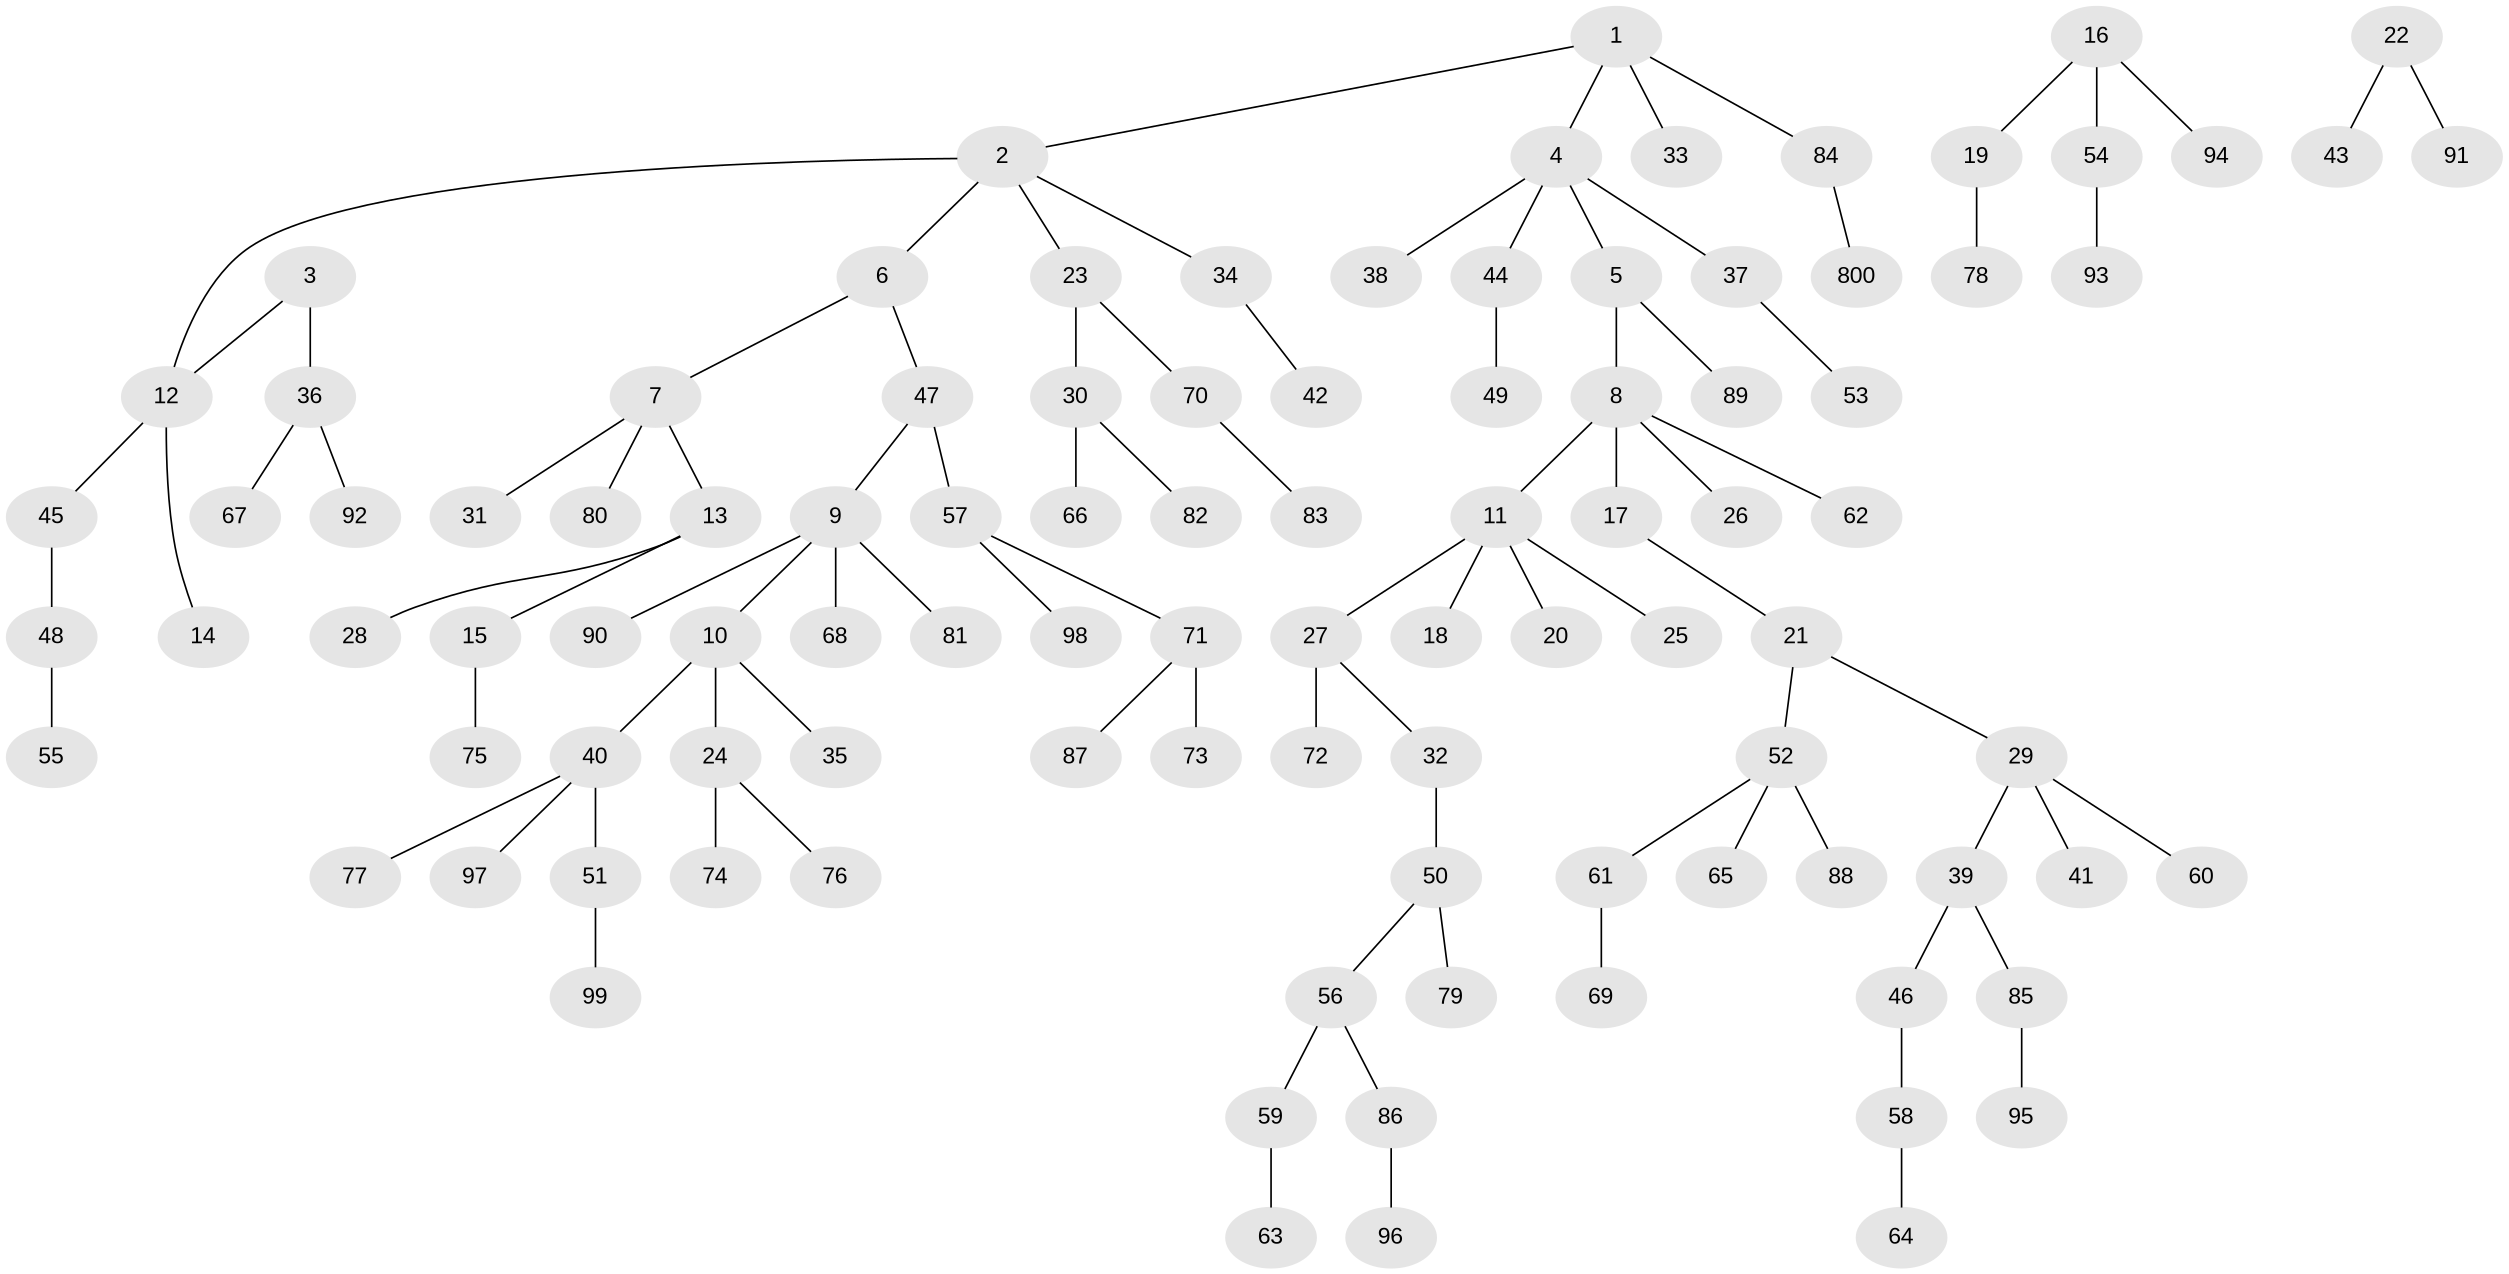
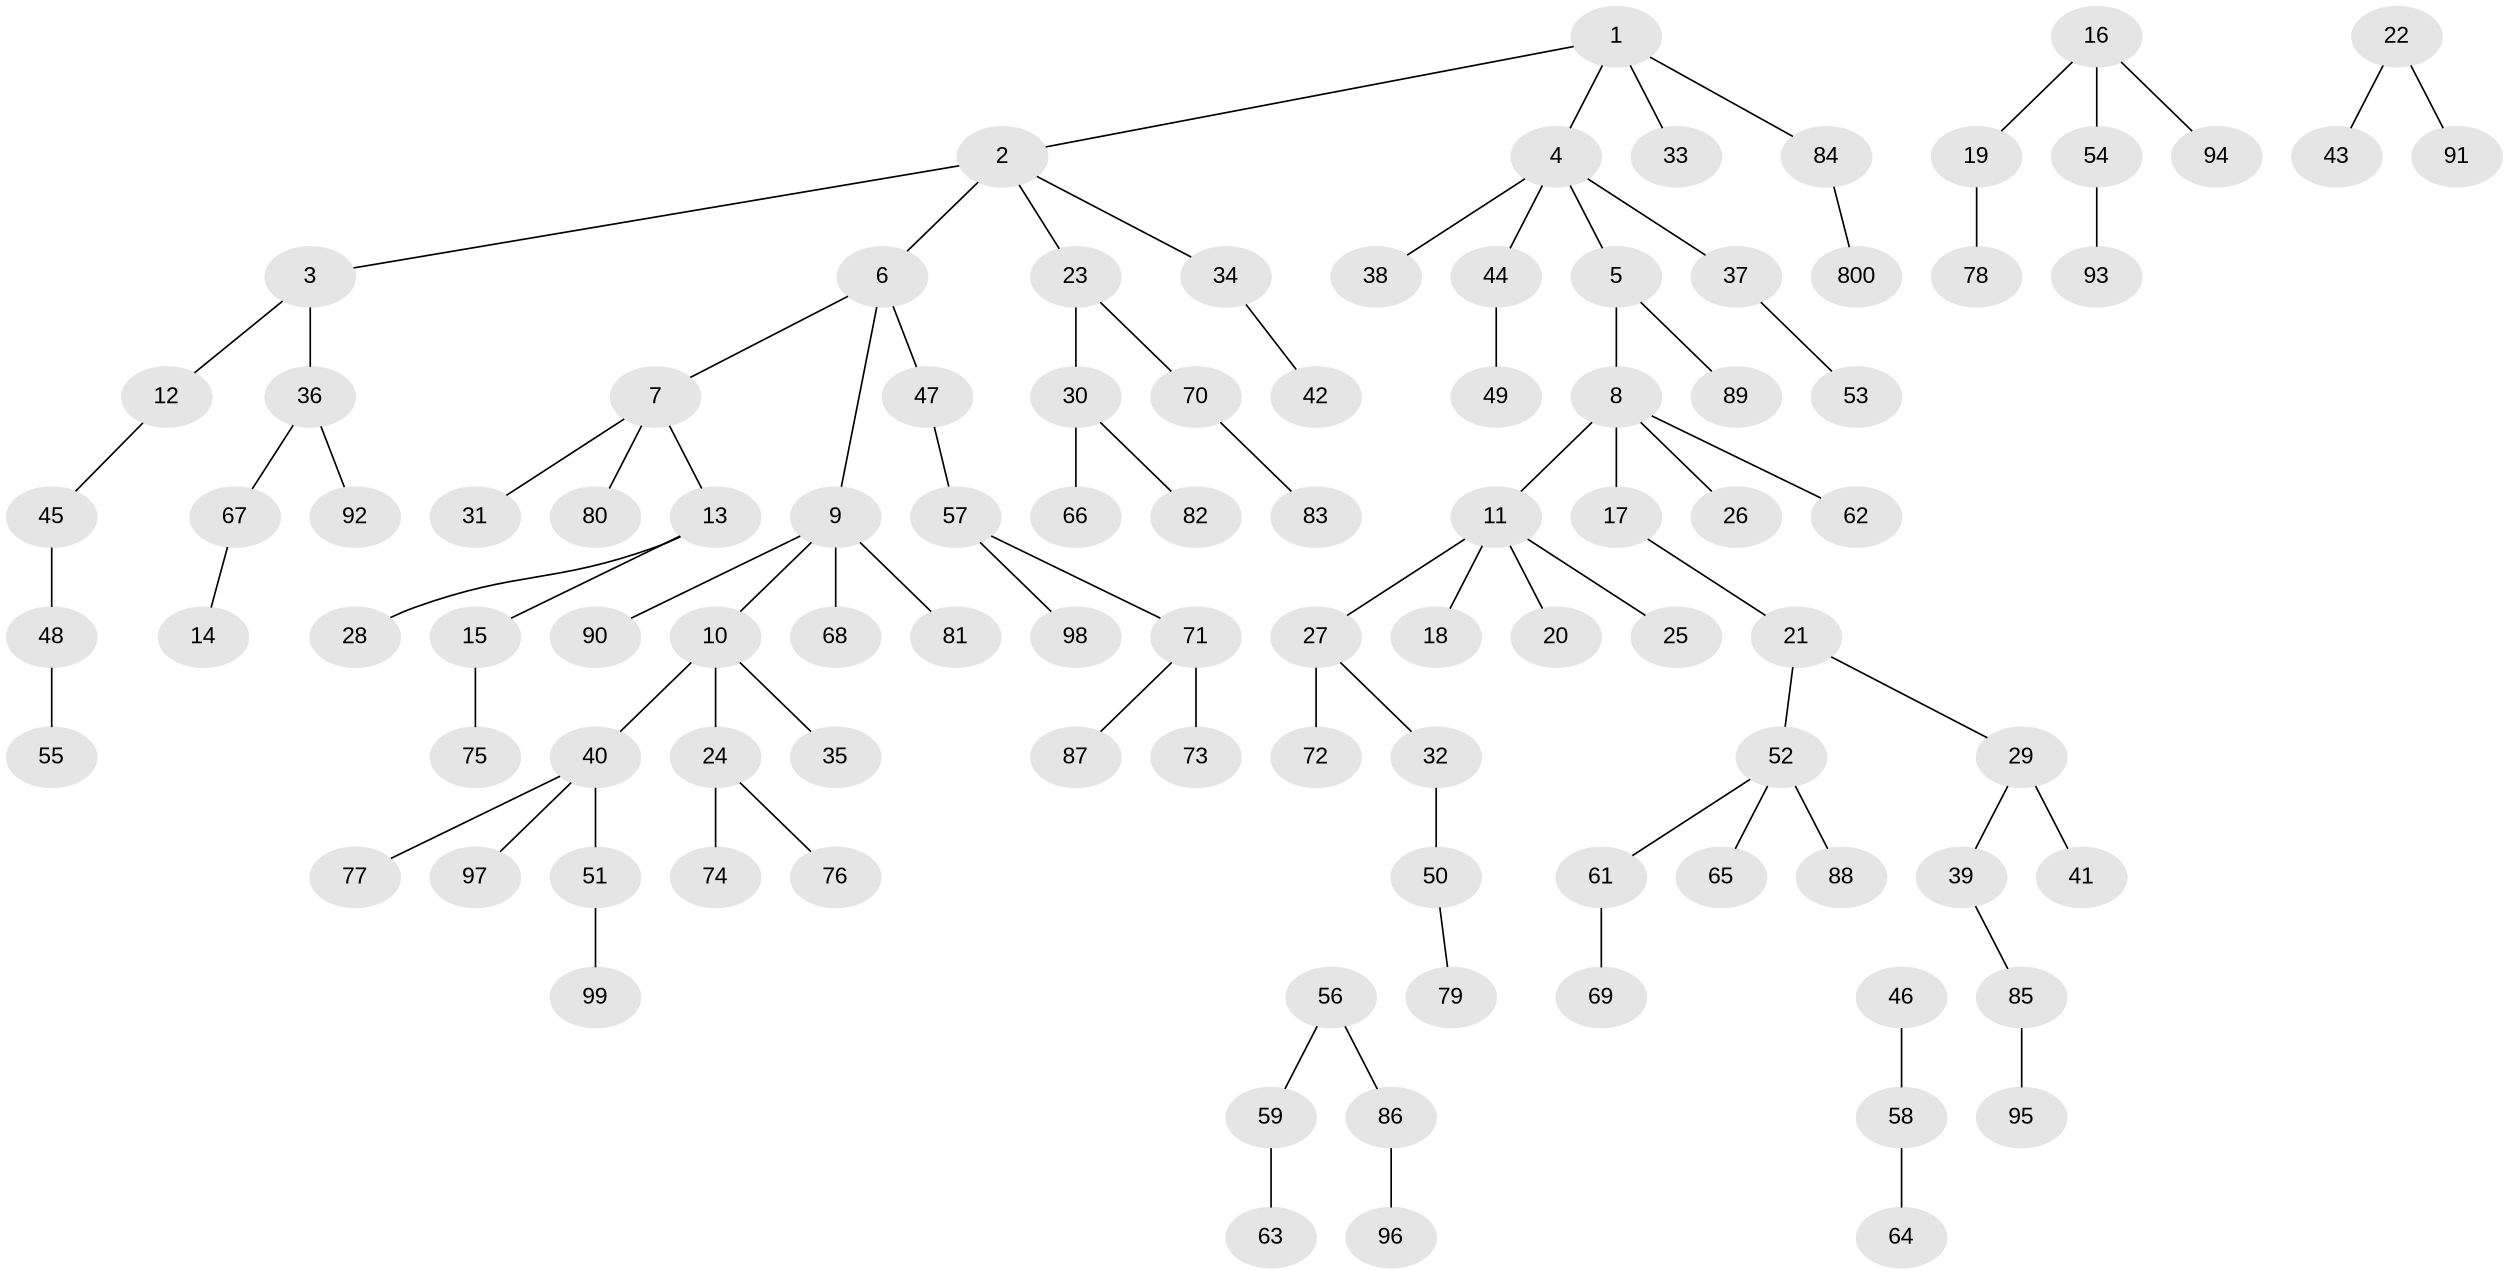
(527, 181) -> (656, 217)
(882, 457) -> (859, 397)
(171, 519) -> (219, 577)
(2202, 877) -> none
(1384, 937) -> none
(1932, 937) -> none
